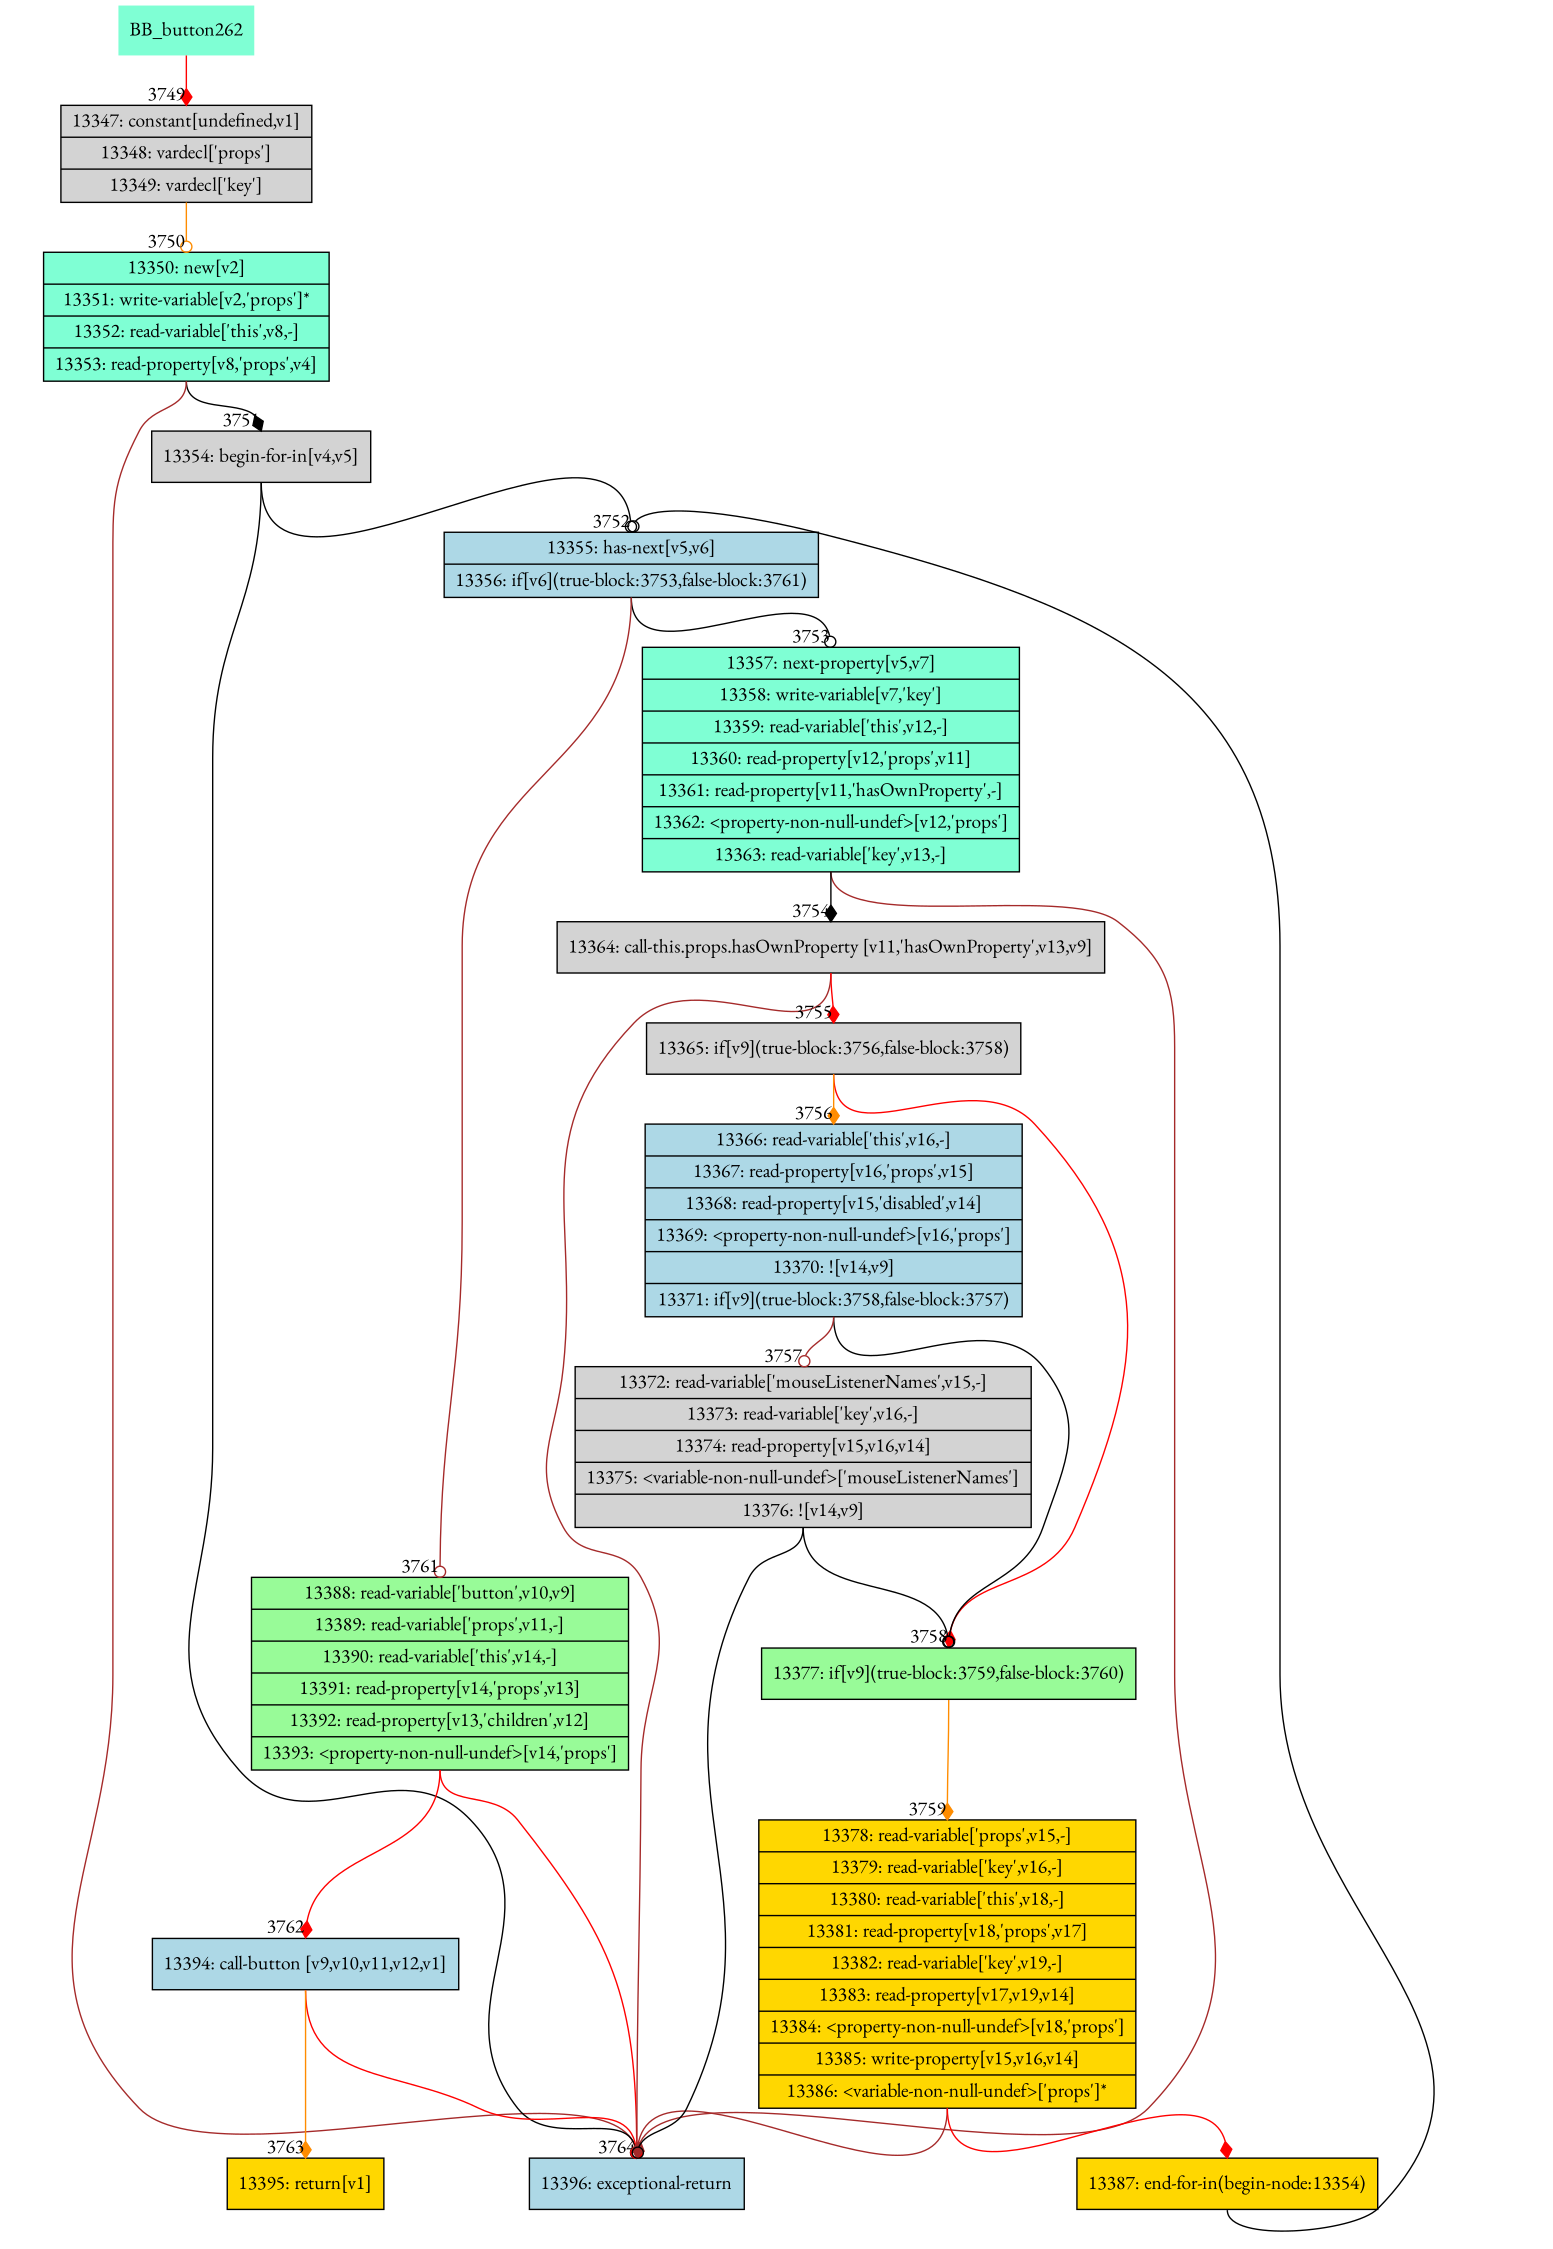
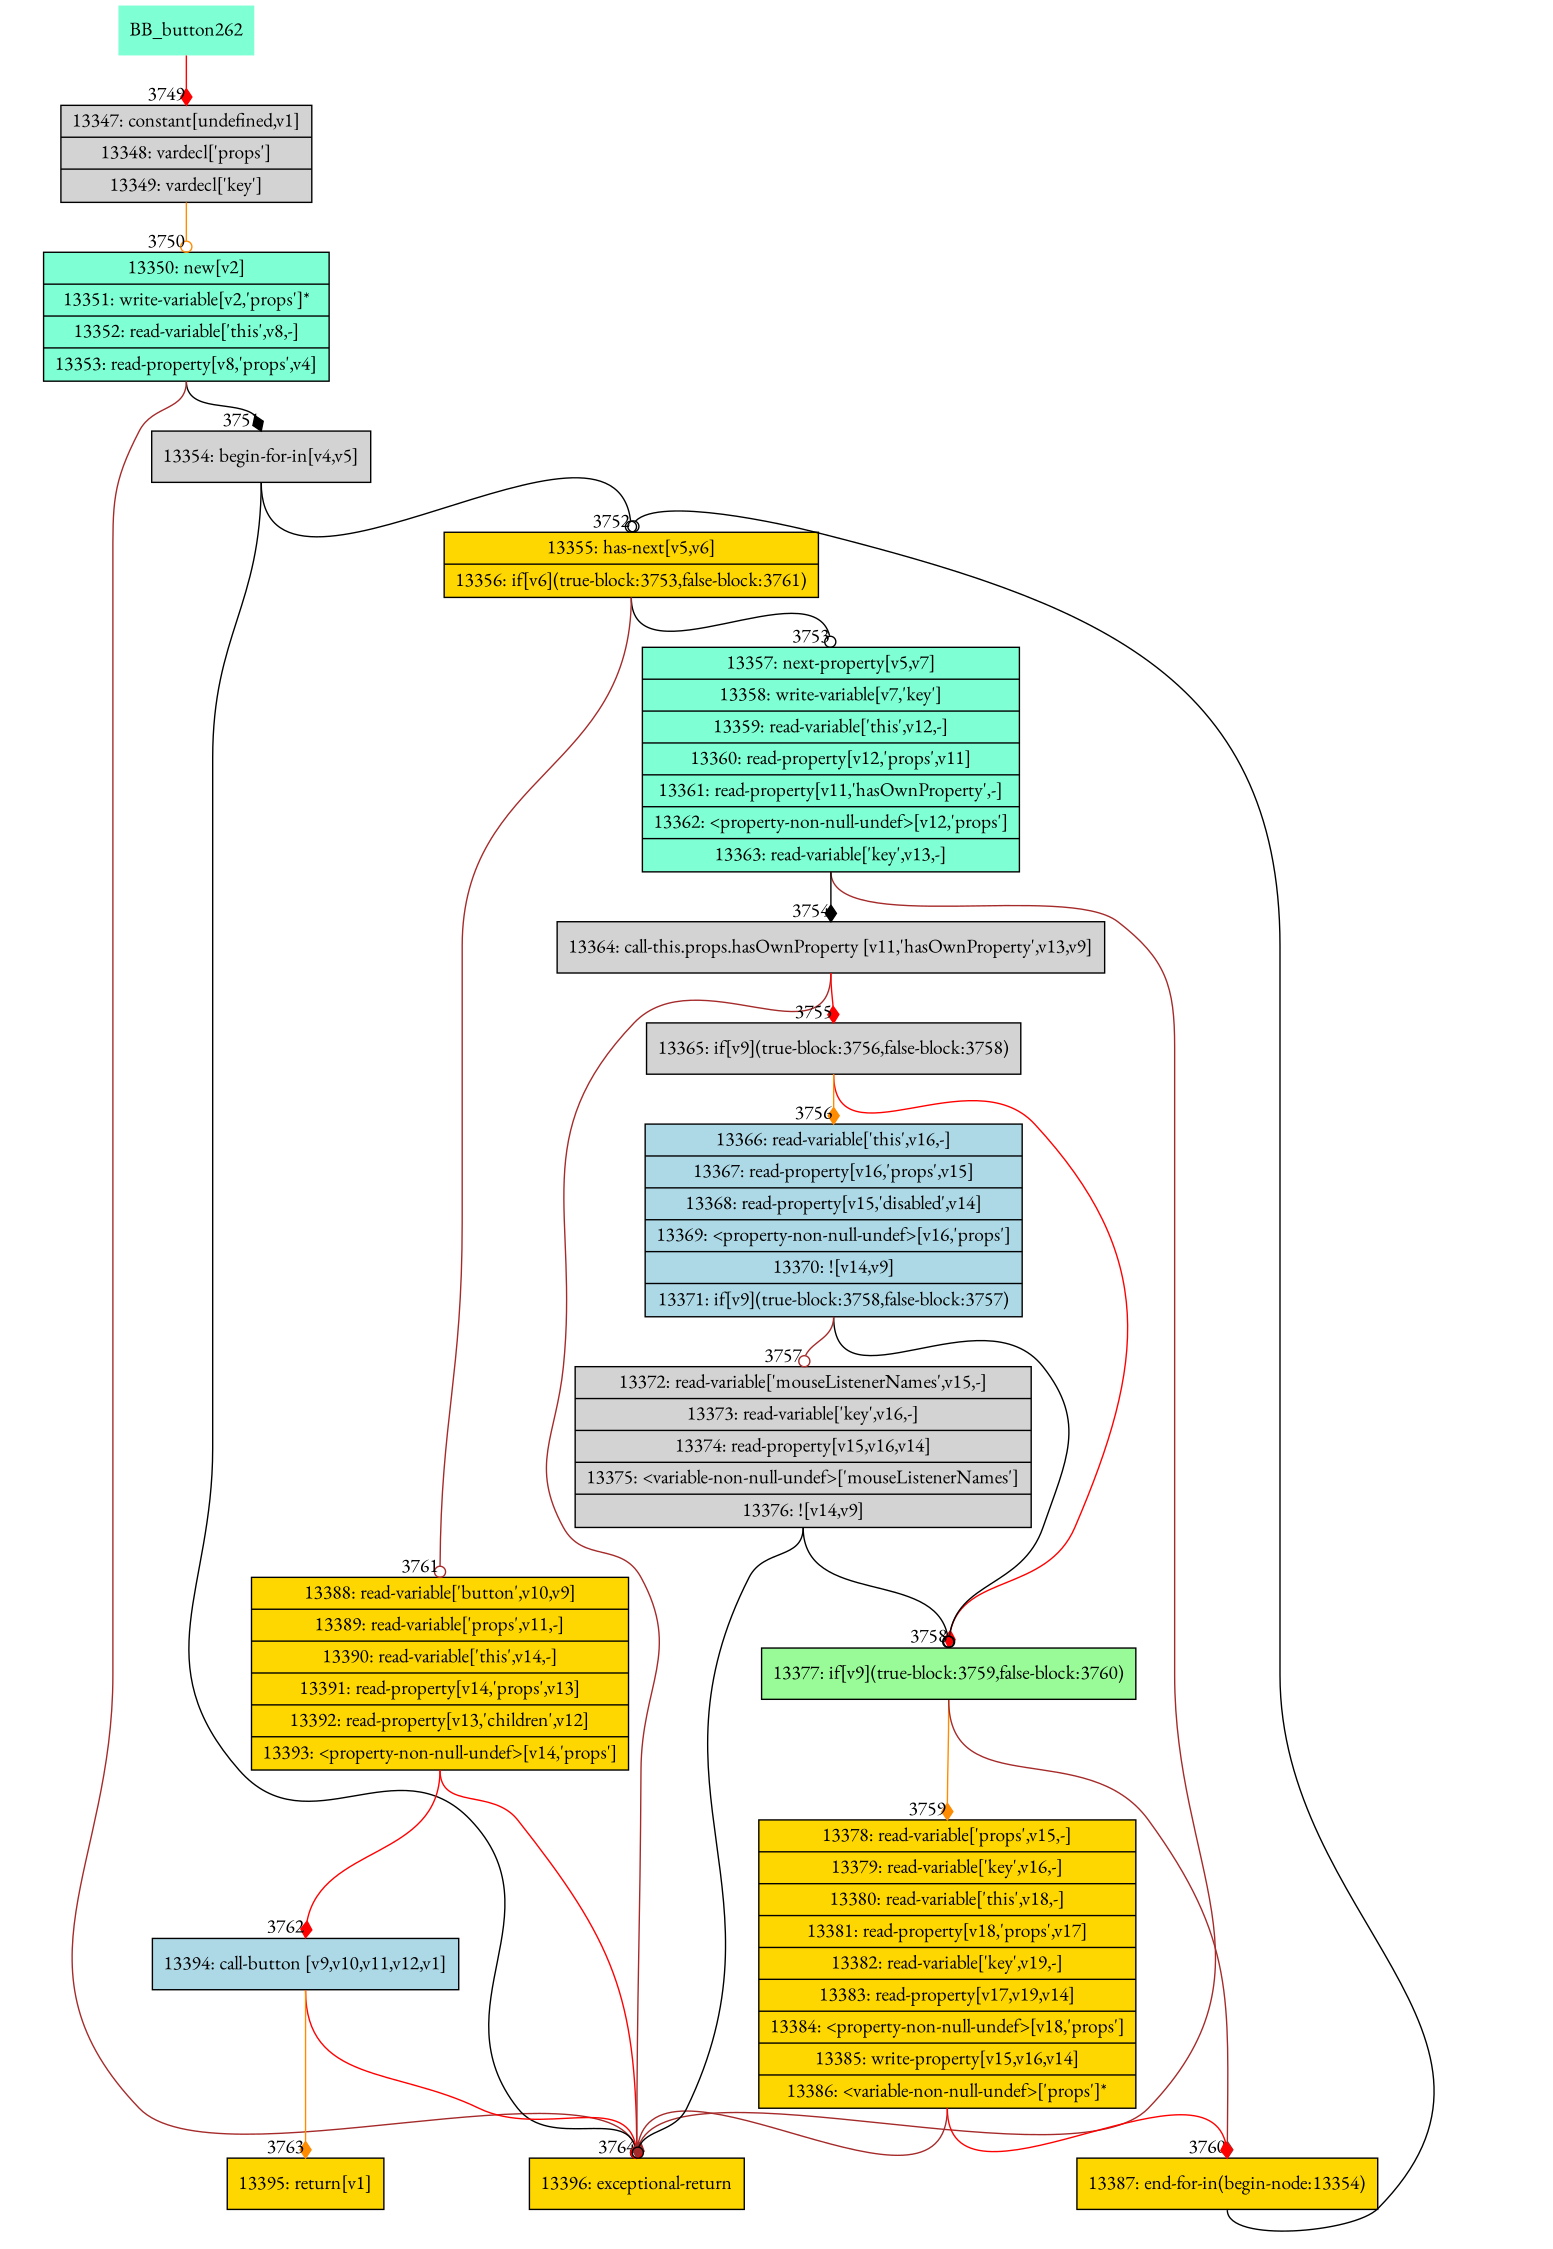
(631, 565) -> (631, 565)
(440, 1674) -> (440, 1674)
none -> (1173, 1856)
(637, 2184) -> (637, 2184)
